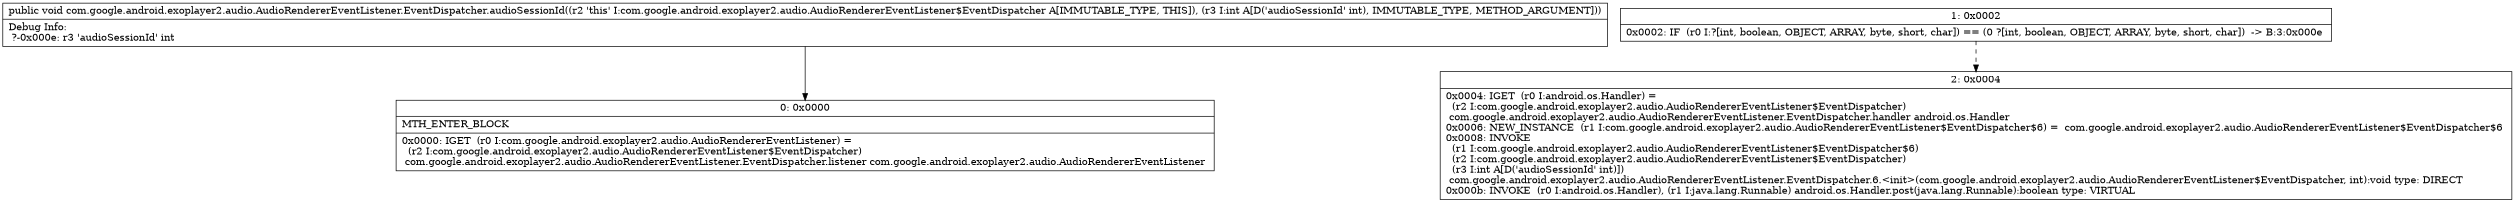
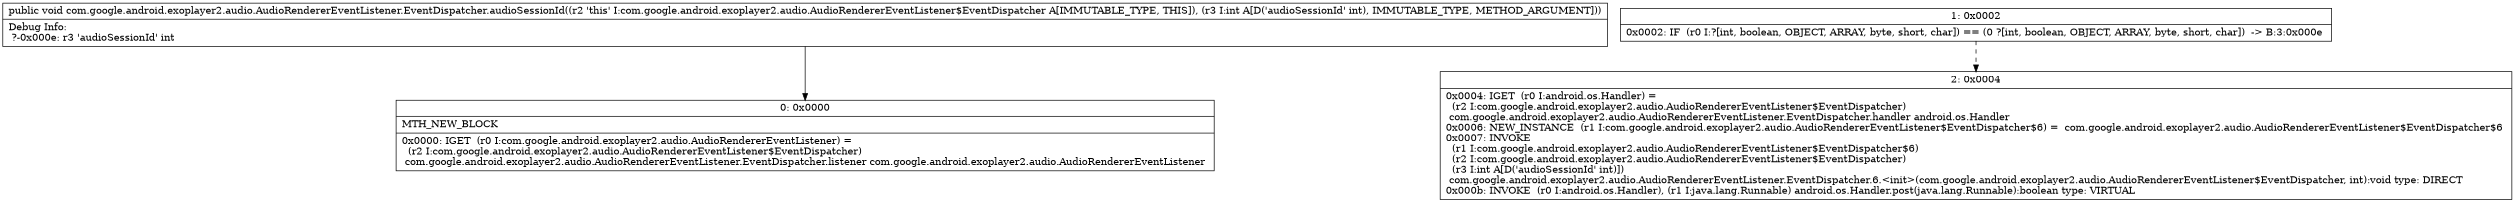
(455, 124) -> (450, 124)
(1492, 138) -> (1492, 138)
